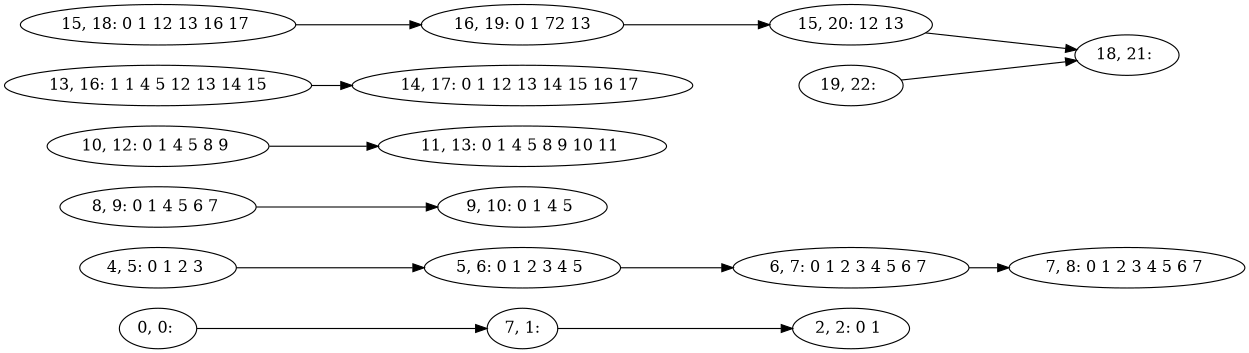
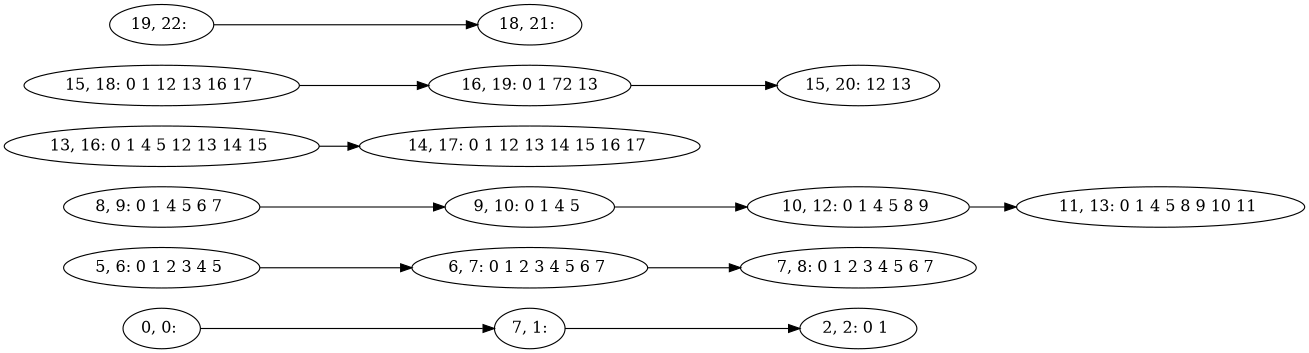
(996, 41) -> none
(158, 86) -> (162, 146)
none -> (675, 207)
(158, 268) -> none
